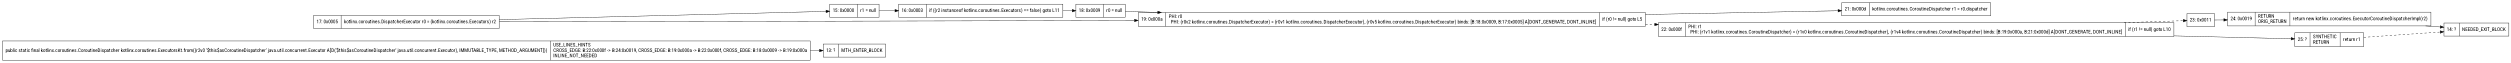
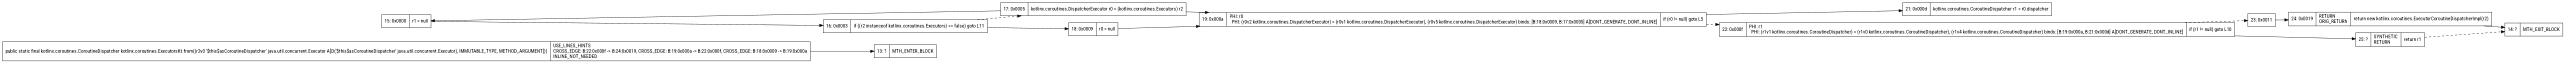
none -> (997, 18)
(2484, 29) -> (2541, 29)
